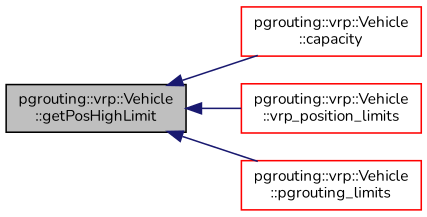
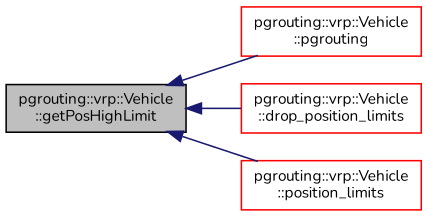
(331, 32) -> (331, 32)
(331, 108) -> (331, 108)
(331, 185) -> (331, 185)
